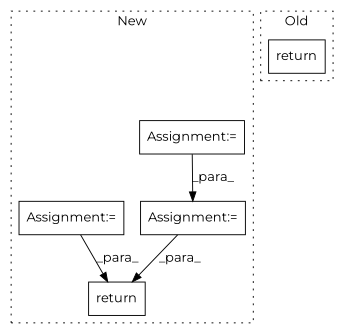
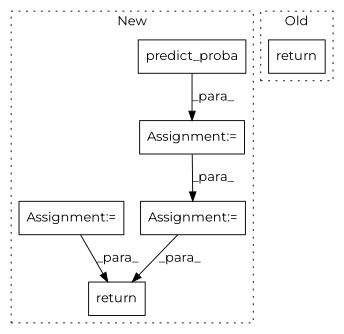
none -> (192, 57)
